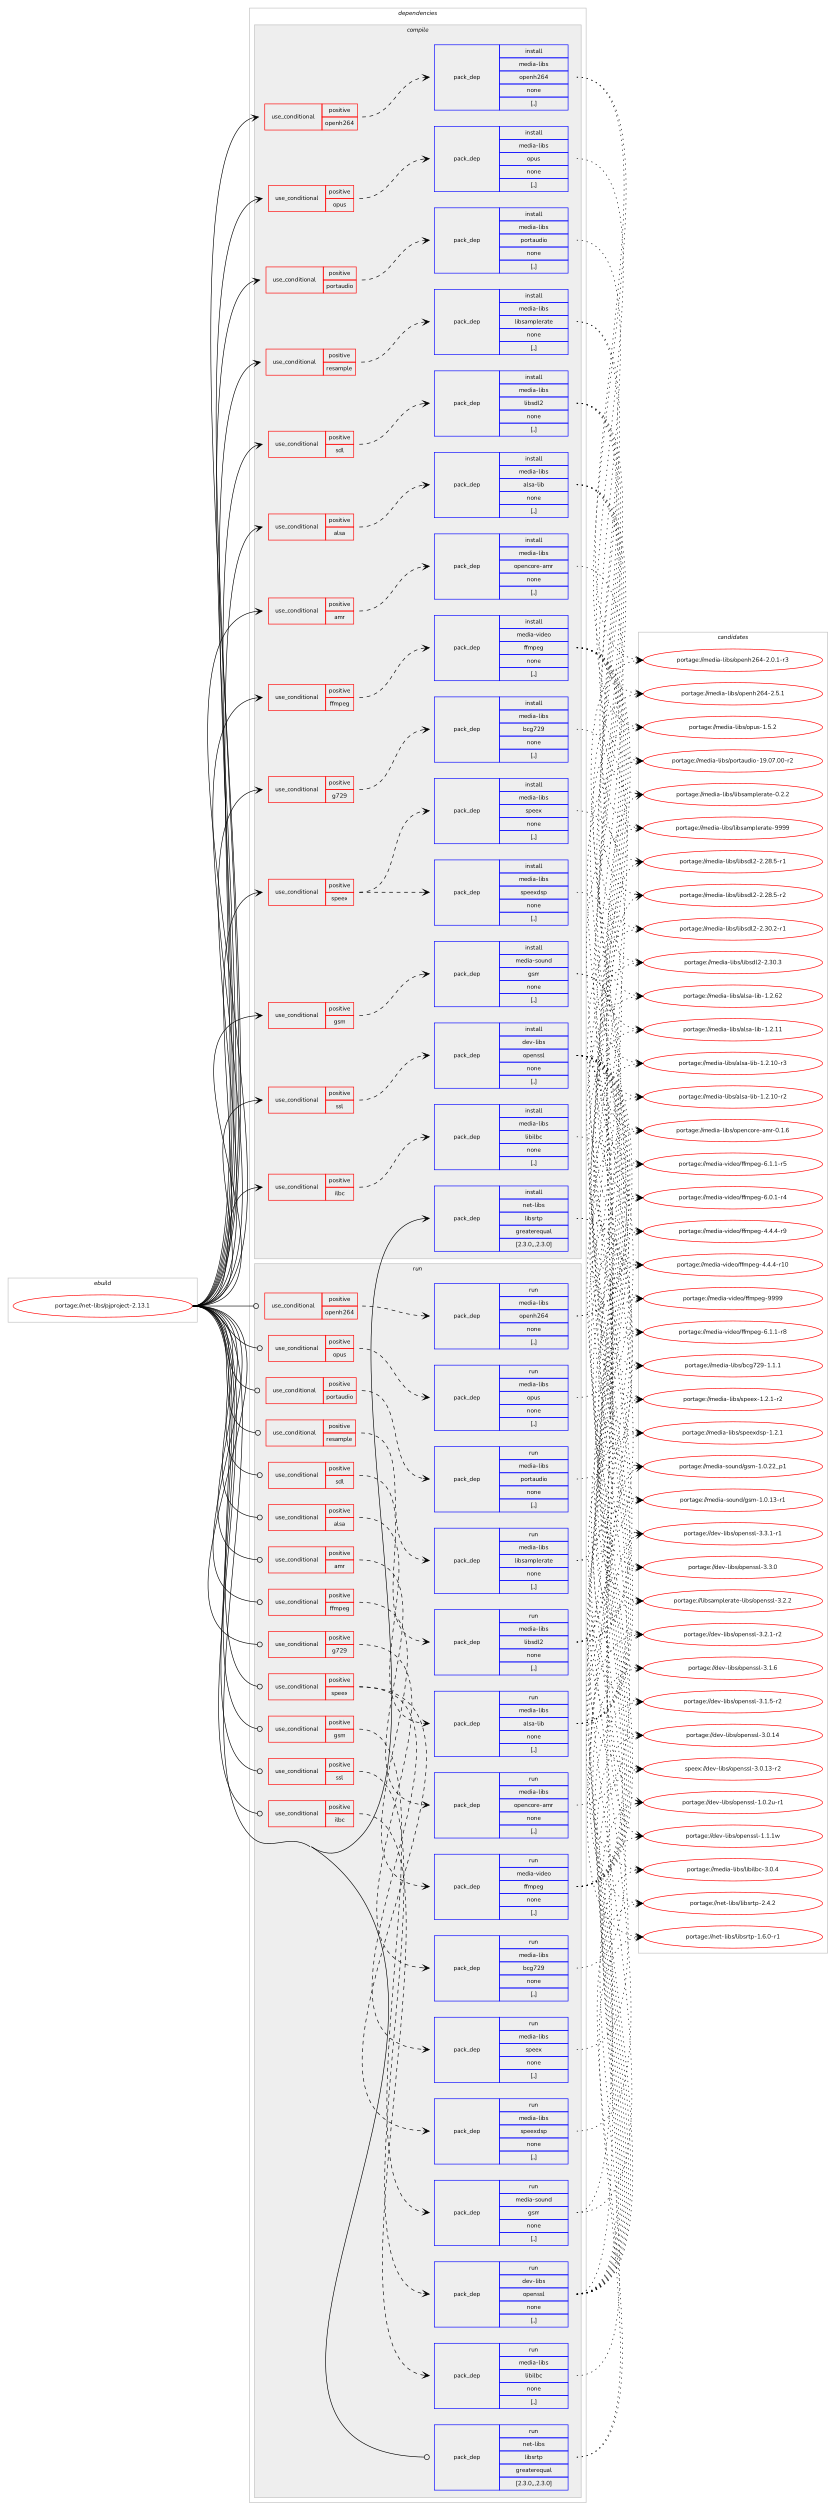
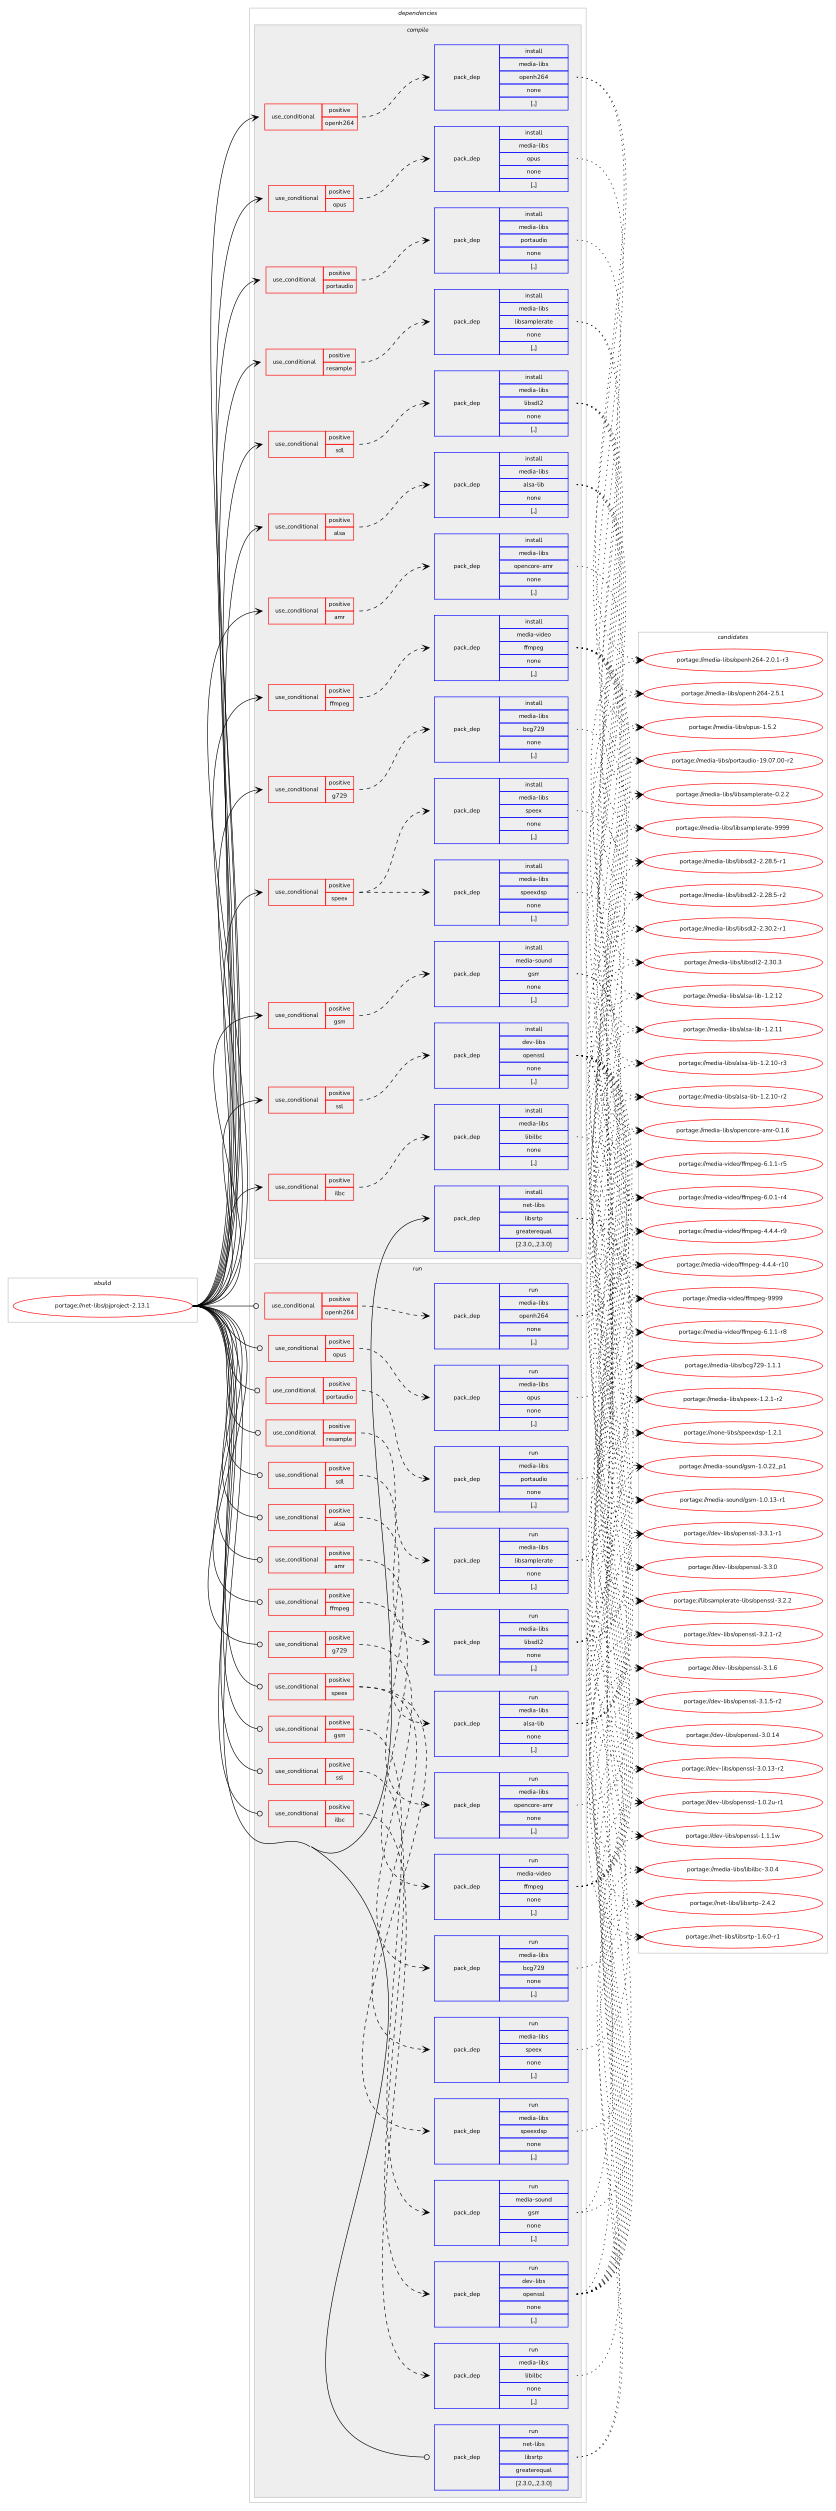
(733, 996) -> (733, 996)
(733, 1433) -> (733, 1433)
(733, 1769) -> (733, 1769)
